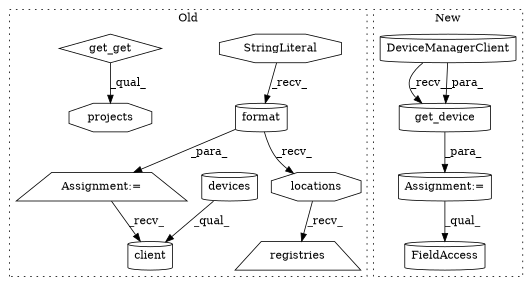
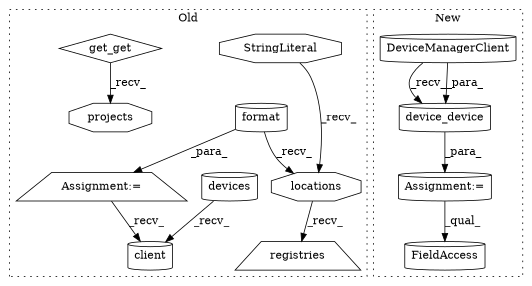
(272, 79) -> (320, 111)
(128, 83) -> (128, 83)
(445, 118) -> (445, 118)
(212, 221) -> (212, 221)
